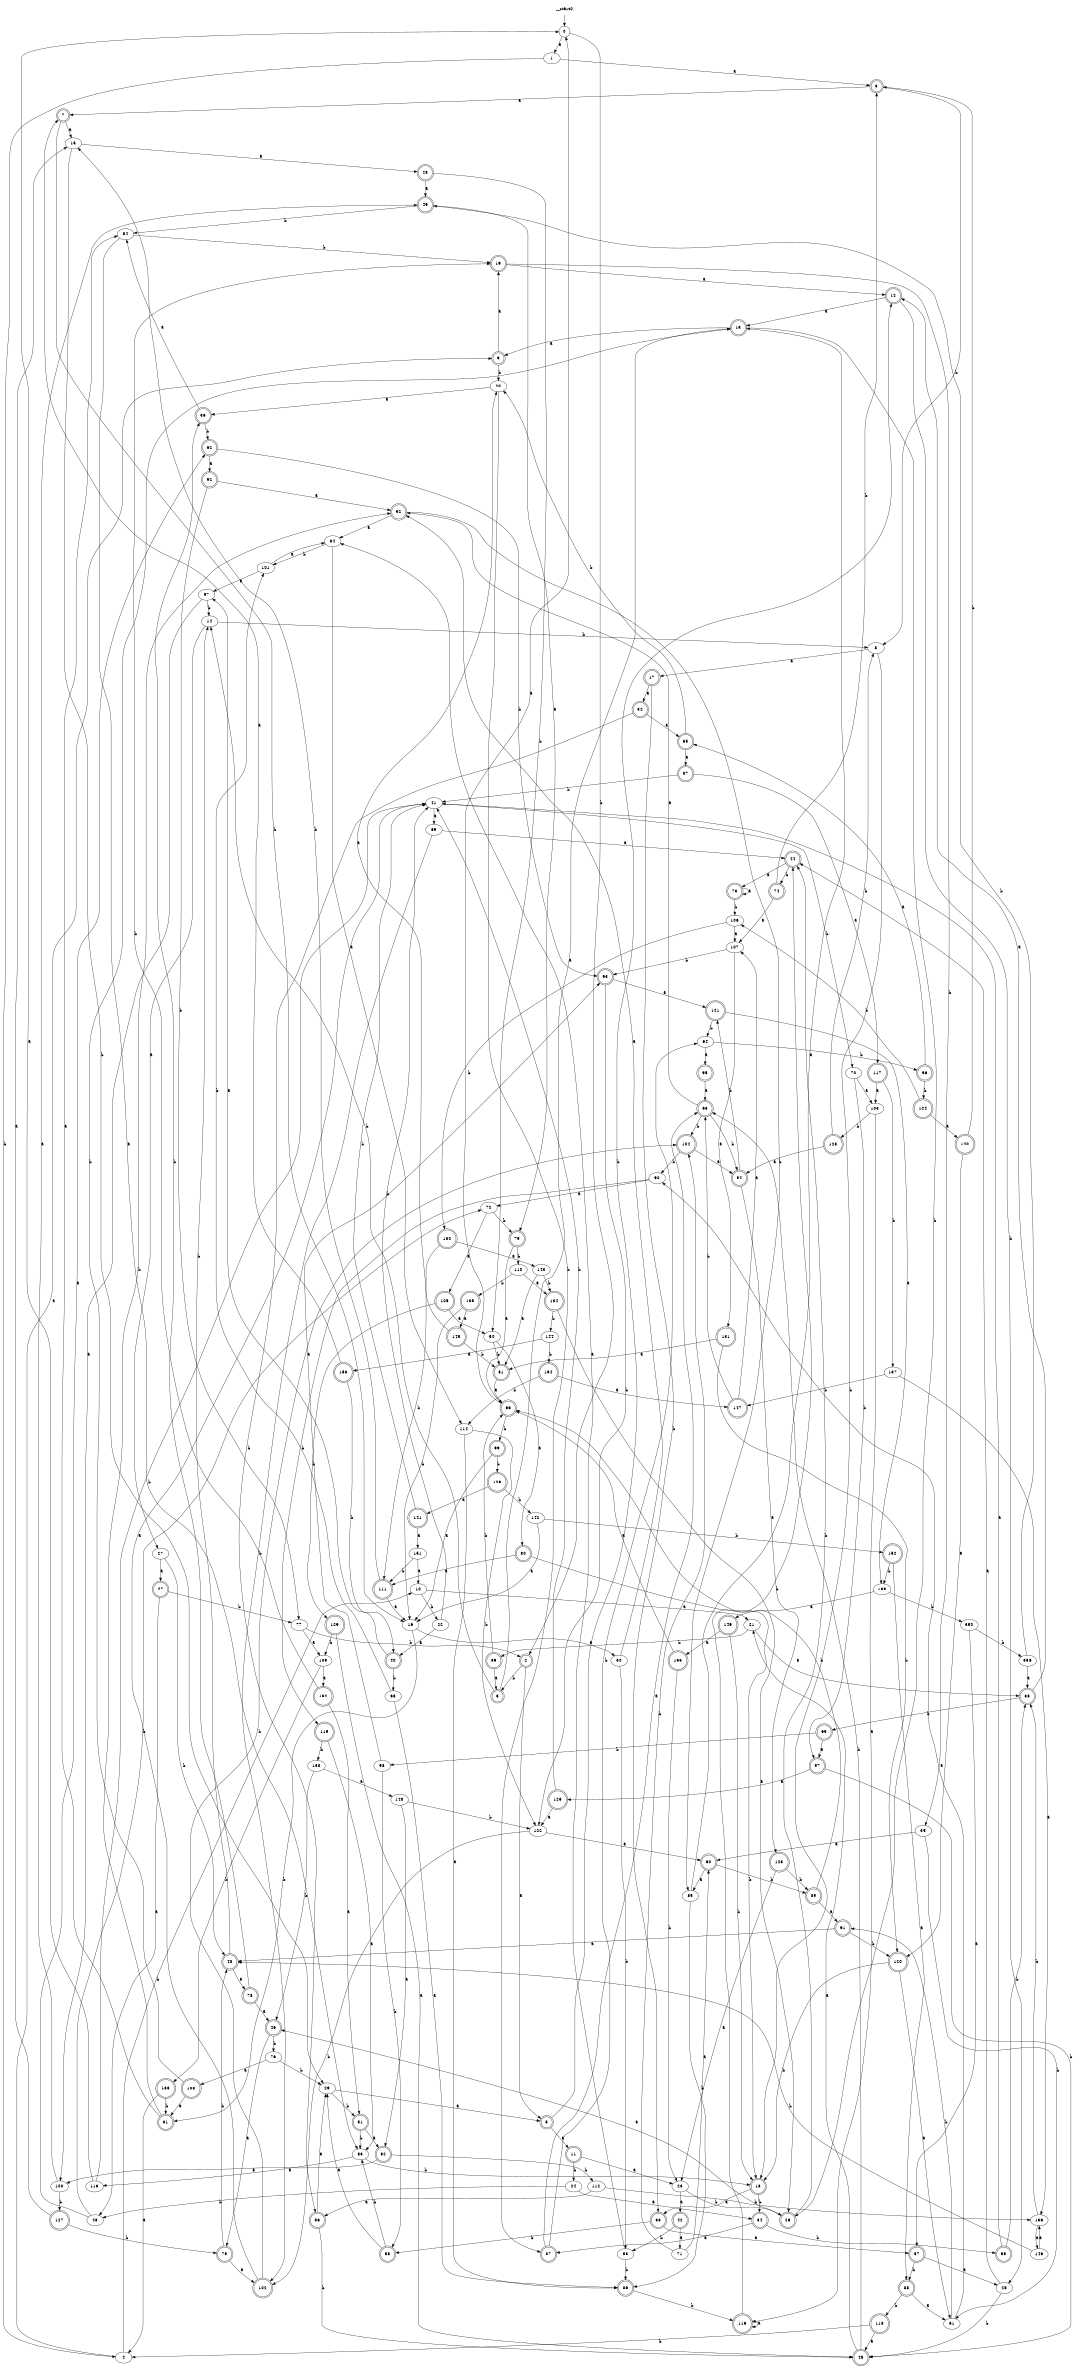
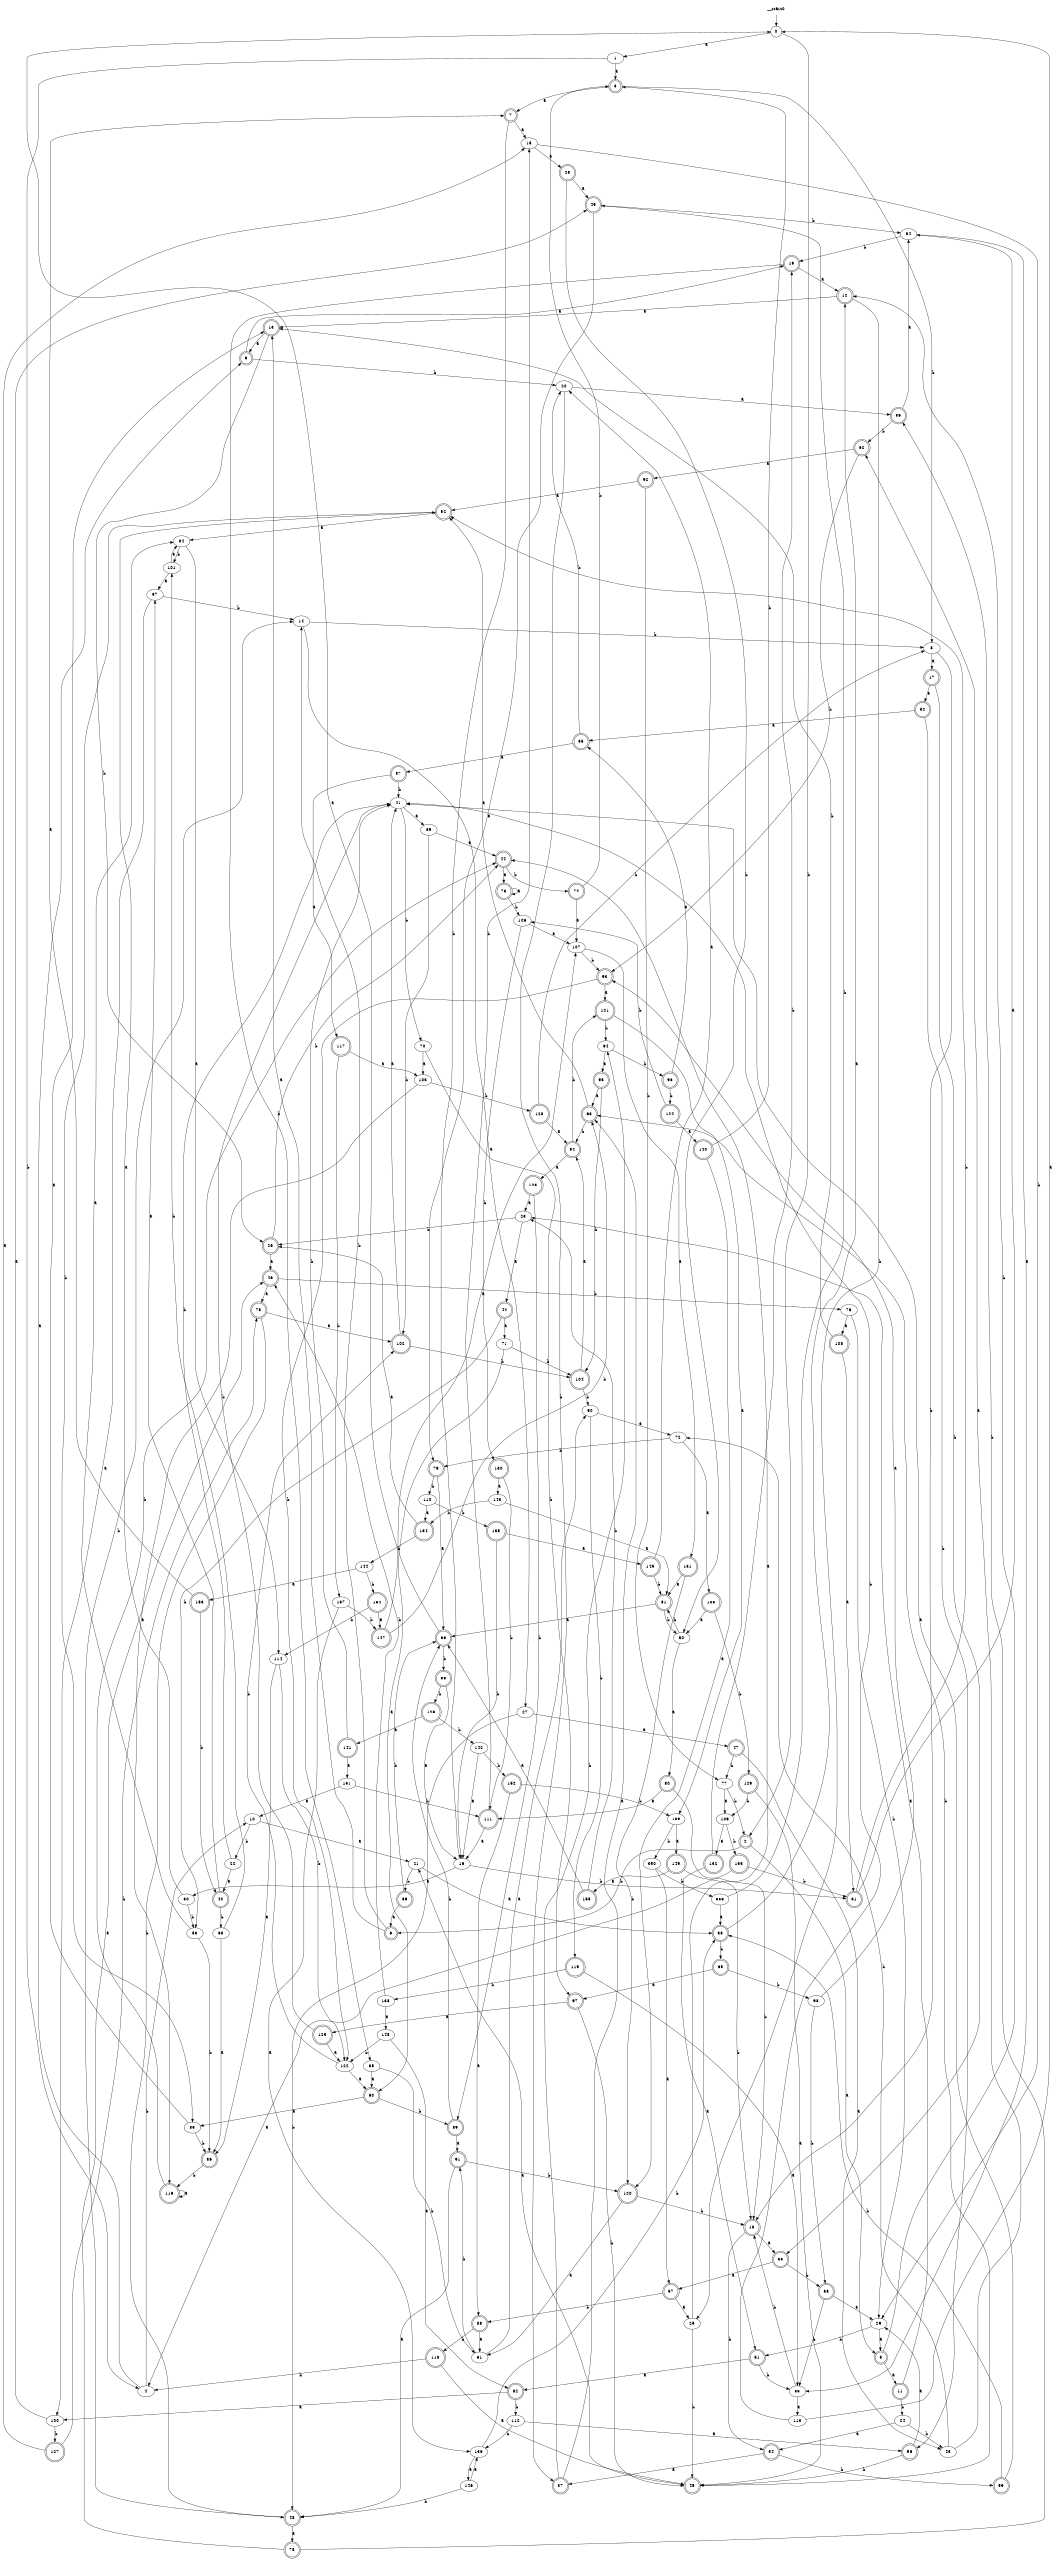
(697, 1124) -> (595, 1229)
none -> (667, 1622)
